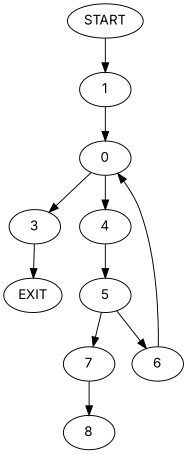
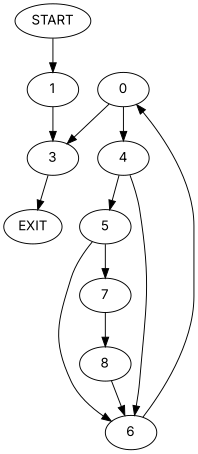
(105, 119) -> (53, 119)
none -> (146, 290)
none -> (116, 394)
